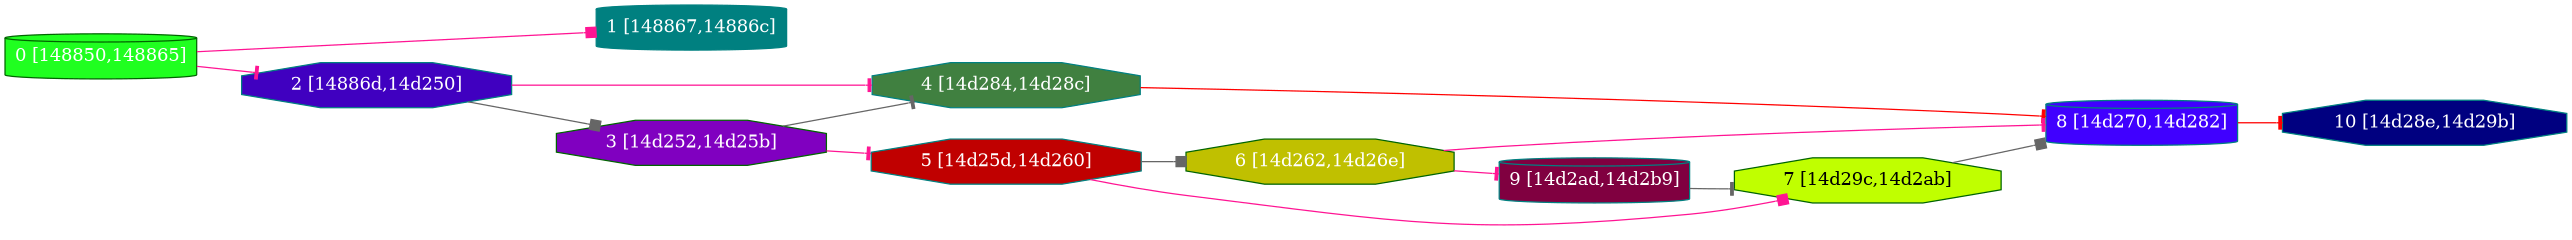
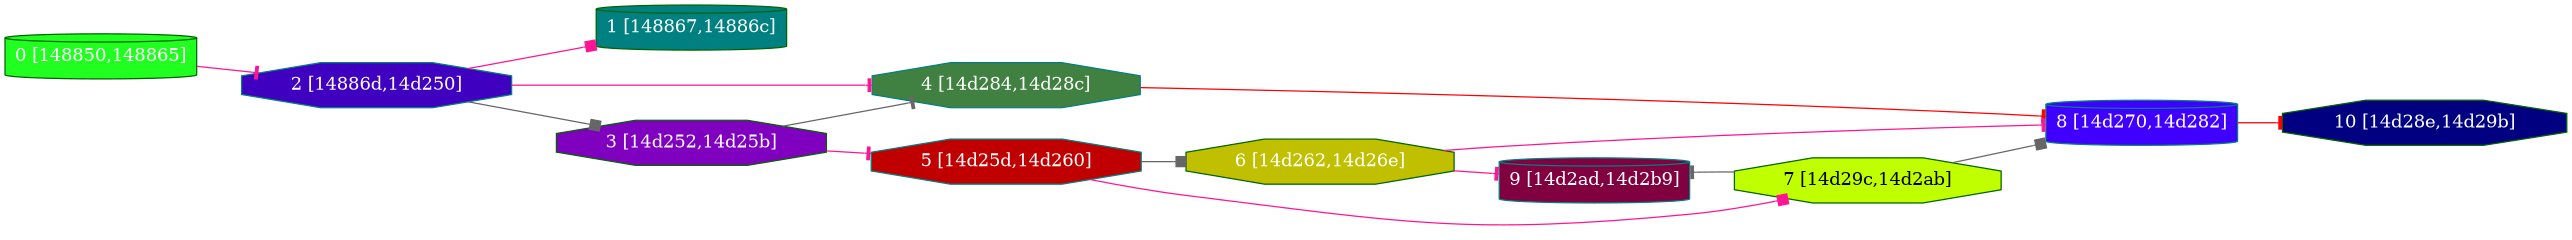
(691, 28) -> (691, 28)
(390, 42) -> (526, 58)
(2425, 123) -> (2425, 123)
(1709, 189) -> (1715, 172)
